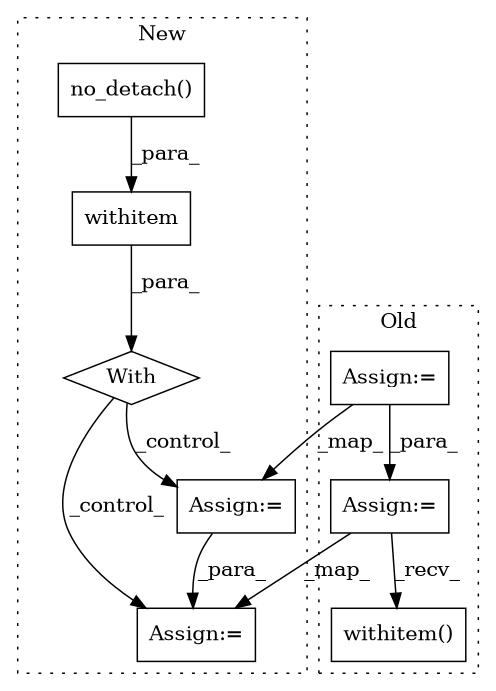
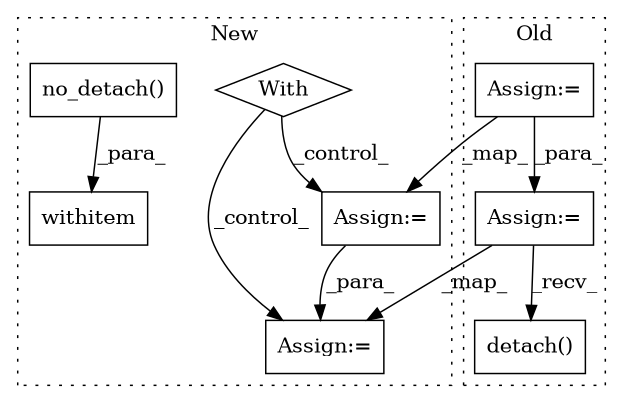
(131, 291) -> none
(399, 635) -> (530, 347)
